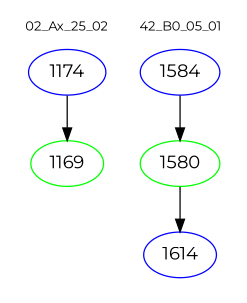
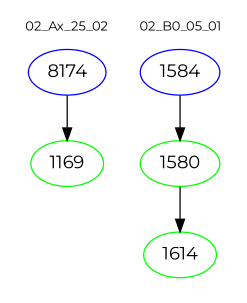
(181, 27) -> (181, 27)
(67, 72) -> (67, 72)
(180, 255) -> (180, 255)
